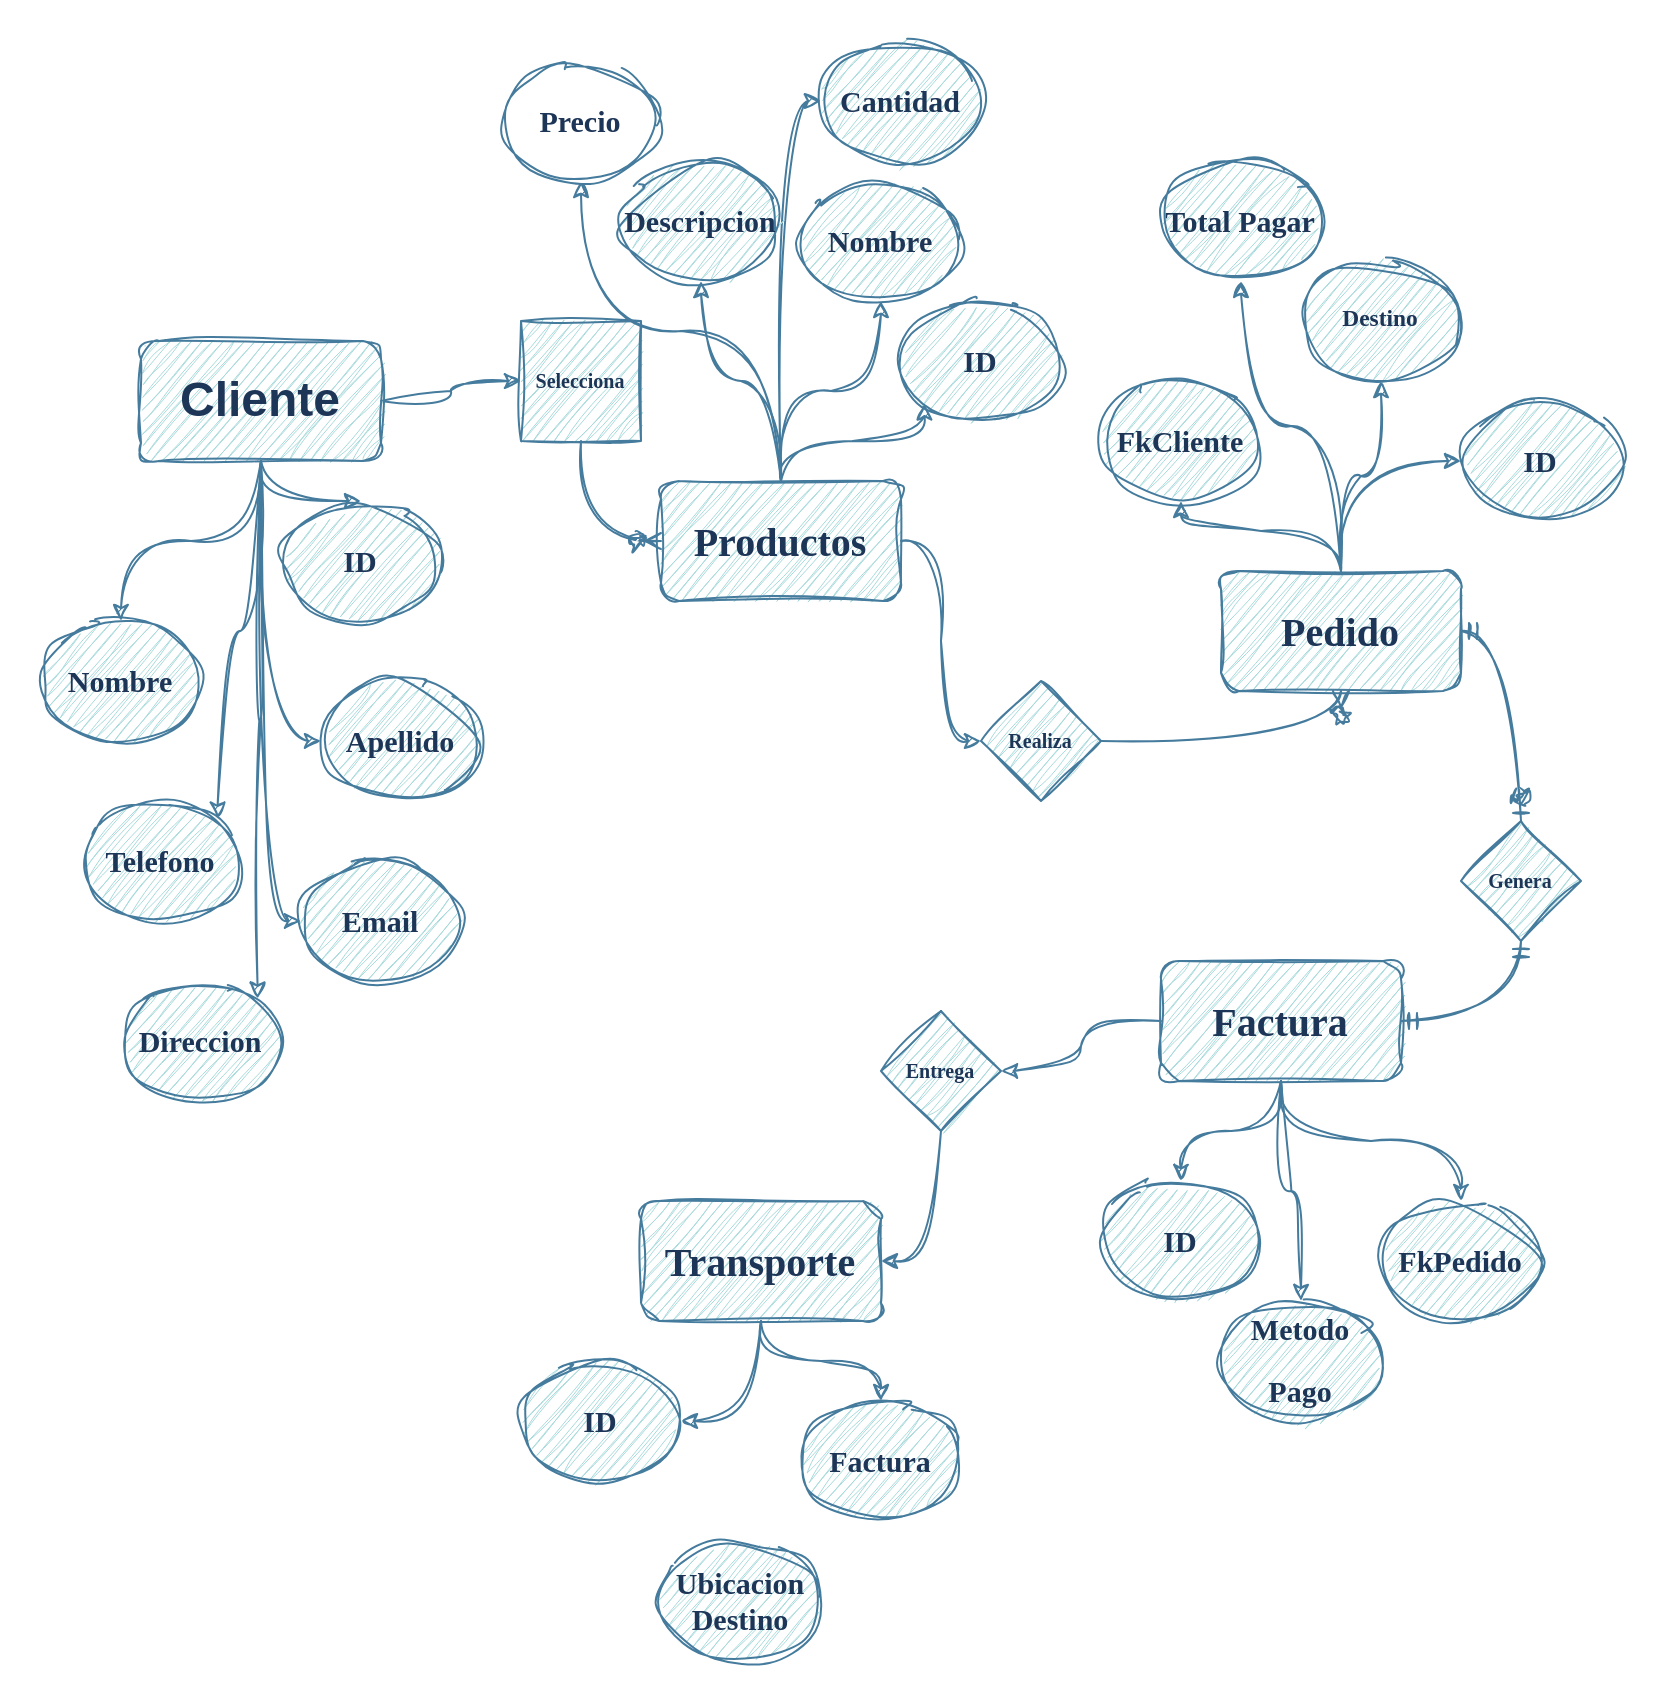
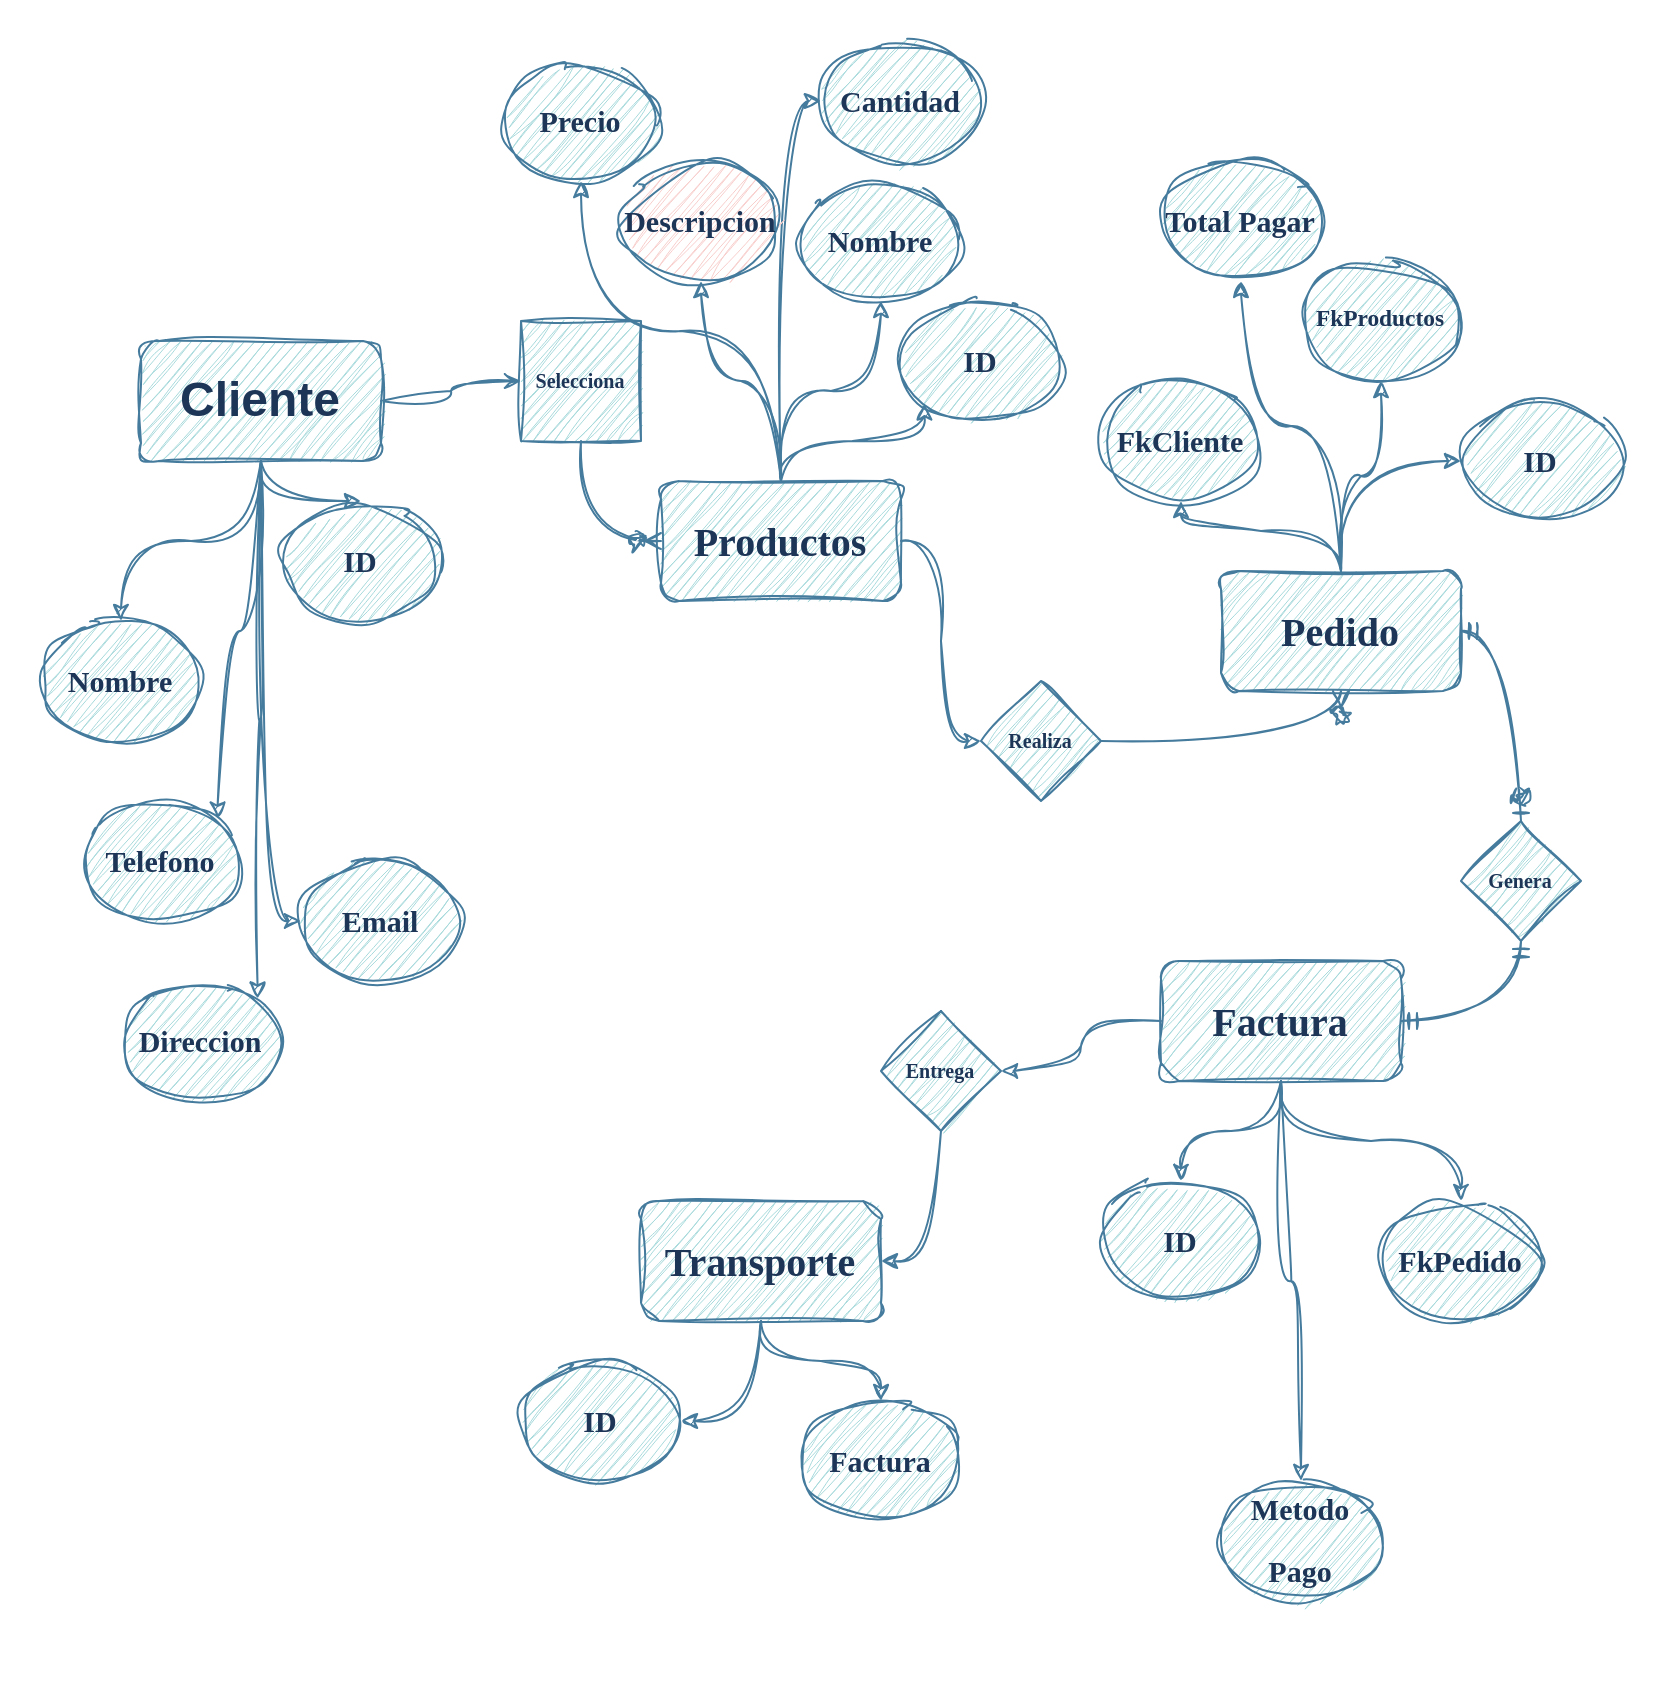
(581, 121) -> (581, 121)
(701, 221) -> (701, 221)
(1381, 321) -> (1381, 321)
(506, 381) -> (509, 381)
(274, 679) -> none
(401, 741) -> none
(1301, 1361) -> (1301, 1541)
(741, 1601) -> none
